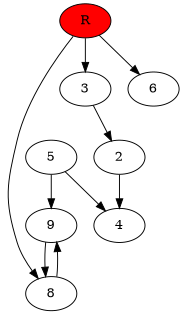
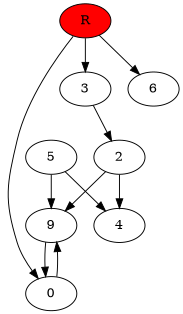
none -> (90, 187)
(51, 294) -> (51, 294)
